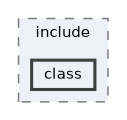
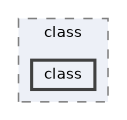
(63, 33) -> (63, 33)
